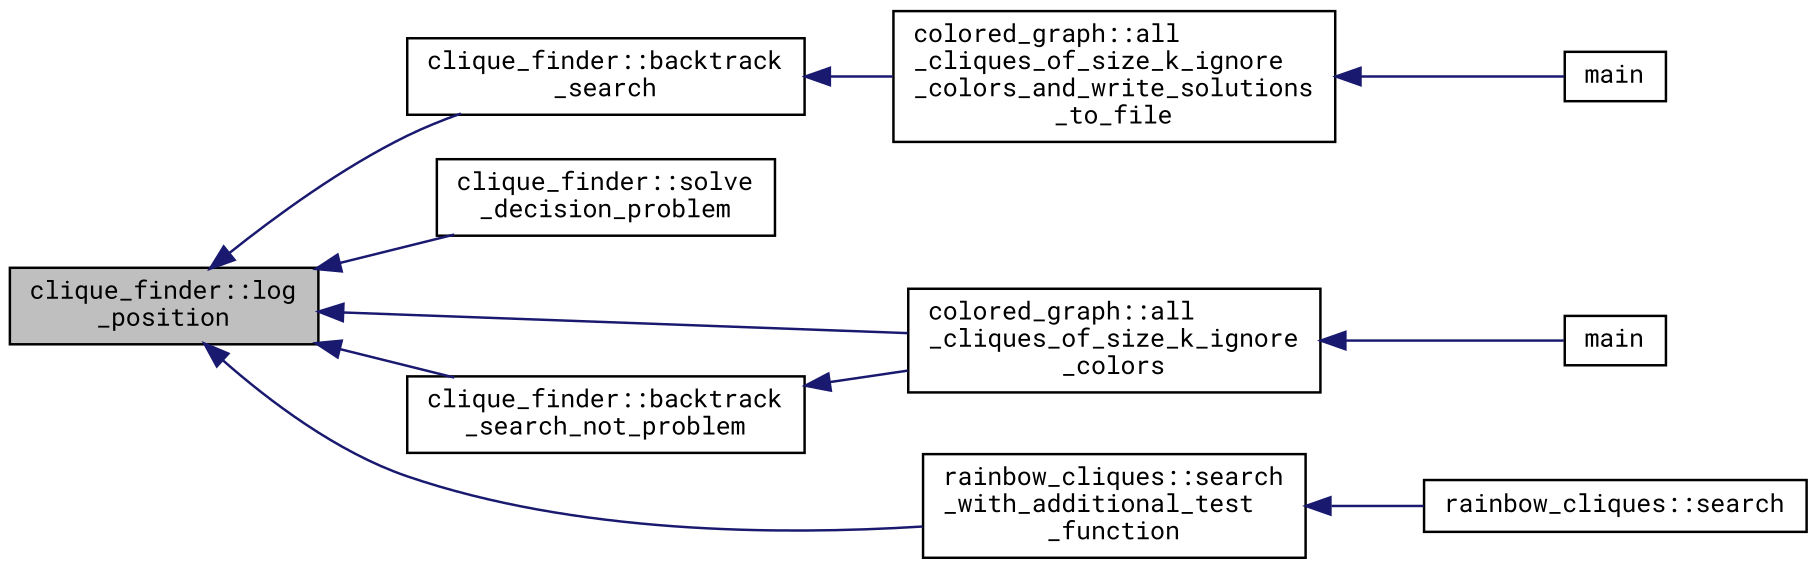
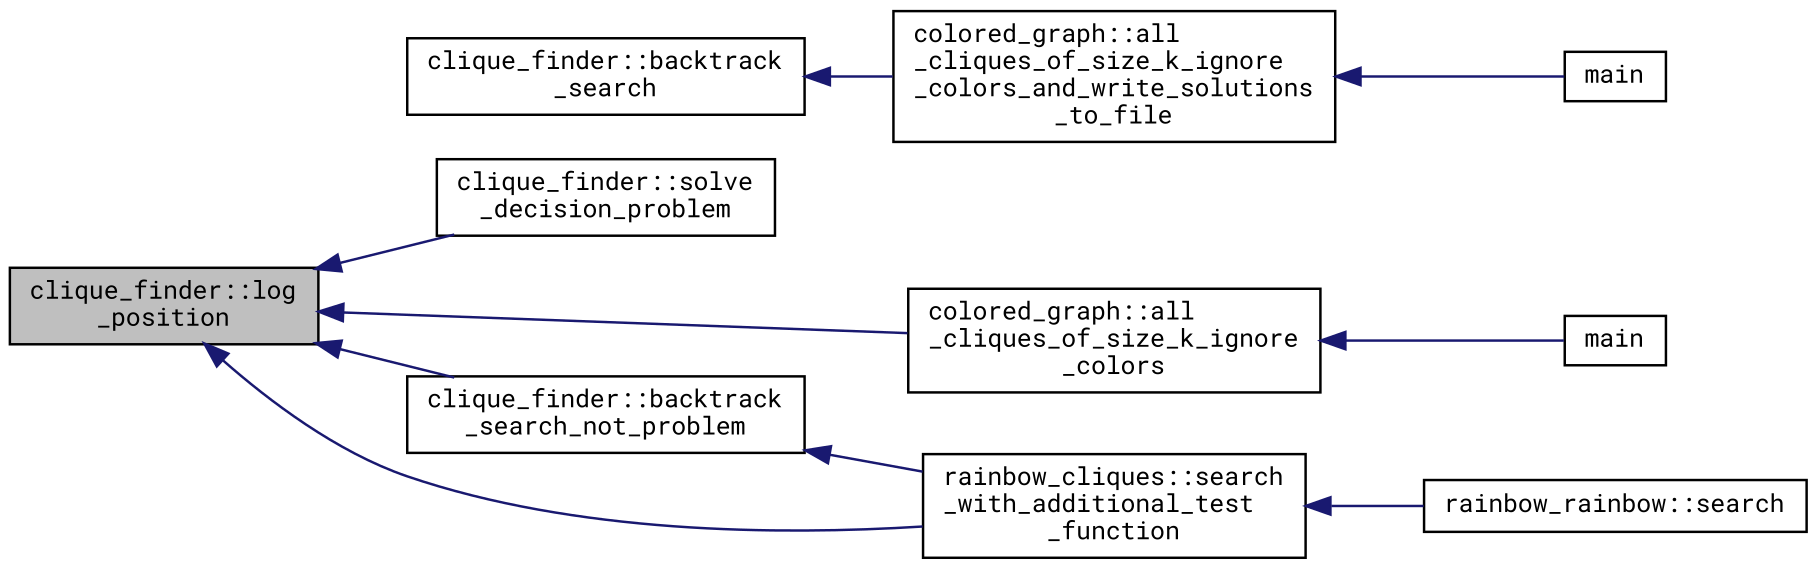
(340, 174) -> none
(869, 376) -> (876, 463)
(1615, 506) -> (1615, 506)
